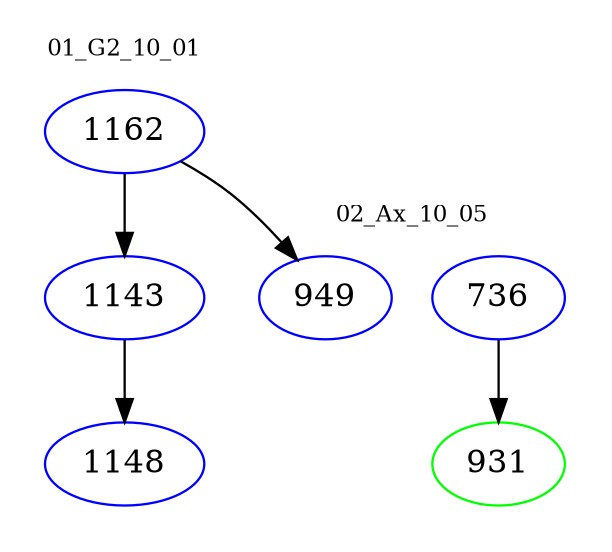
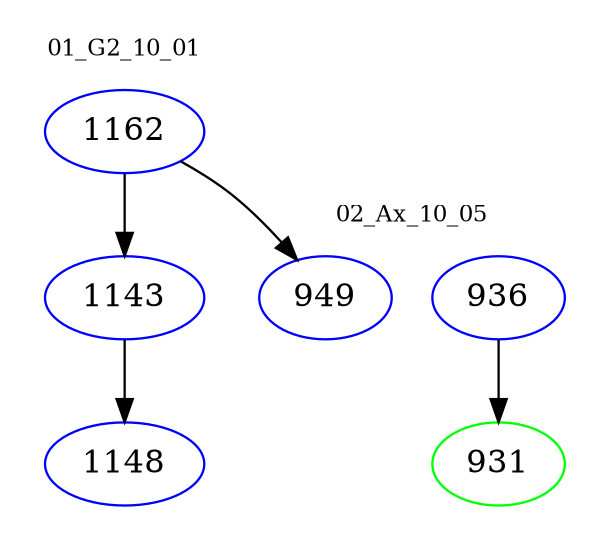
(499, 298) -> (499, 298)
